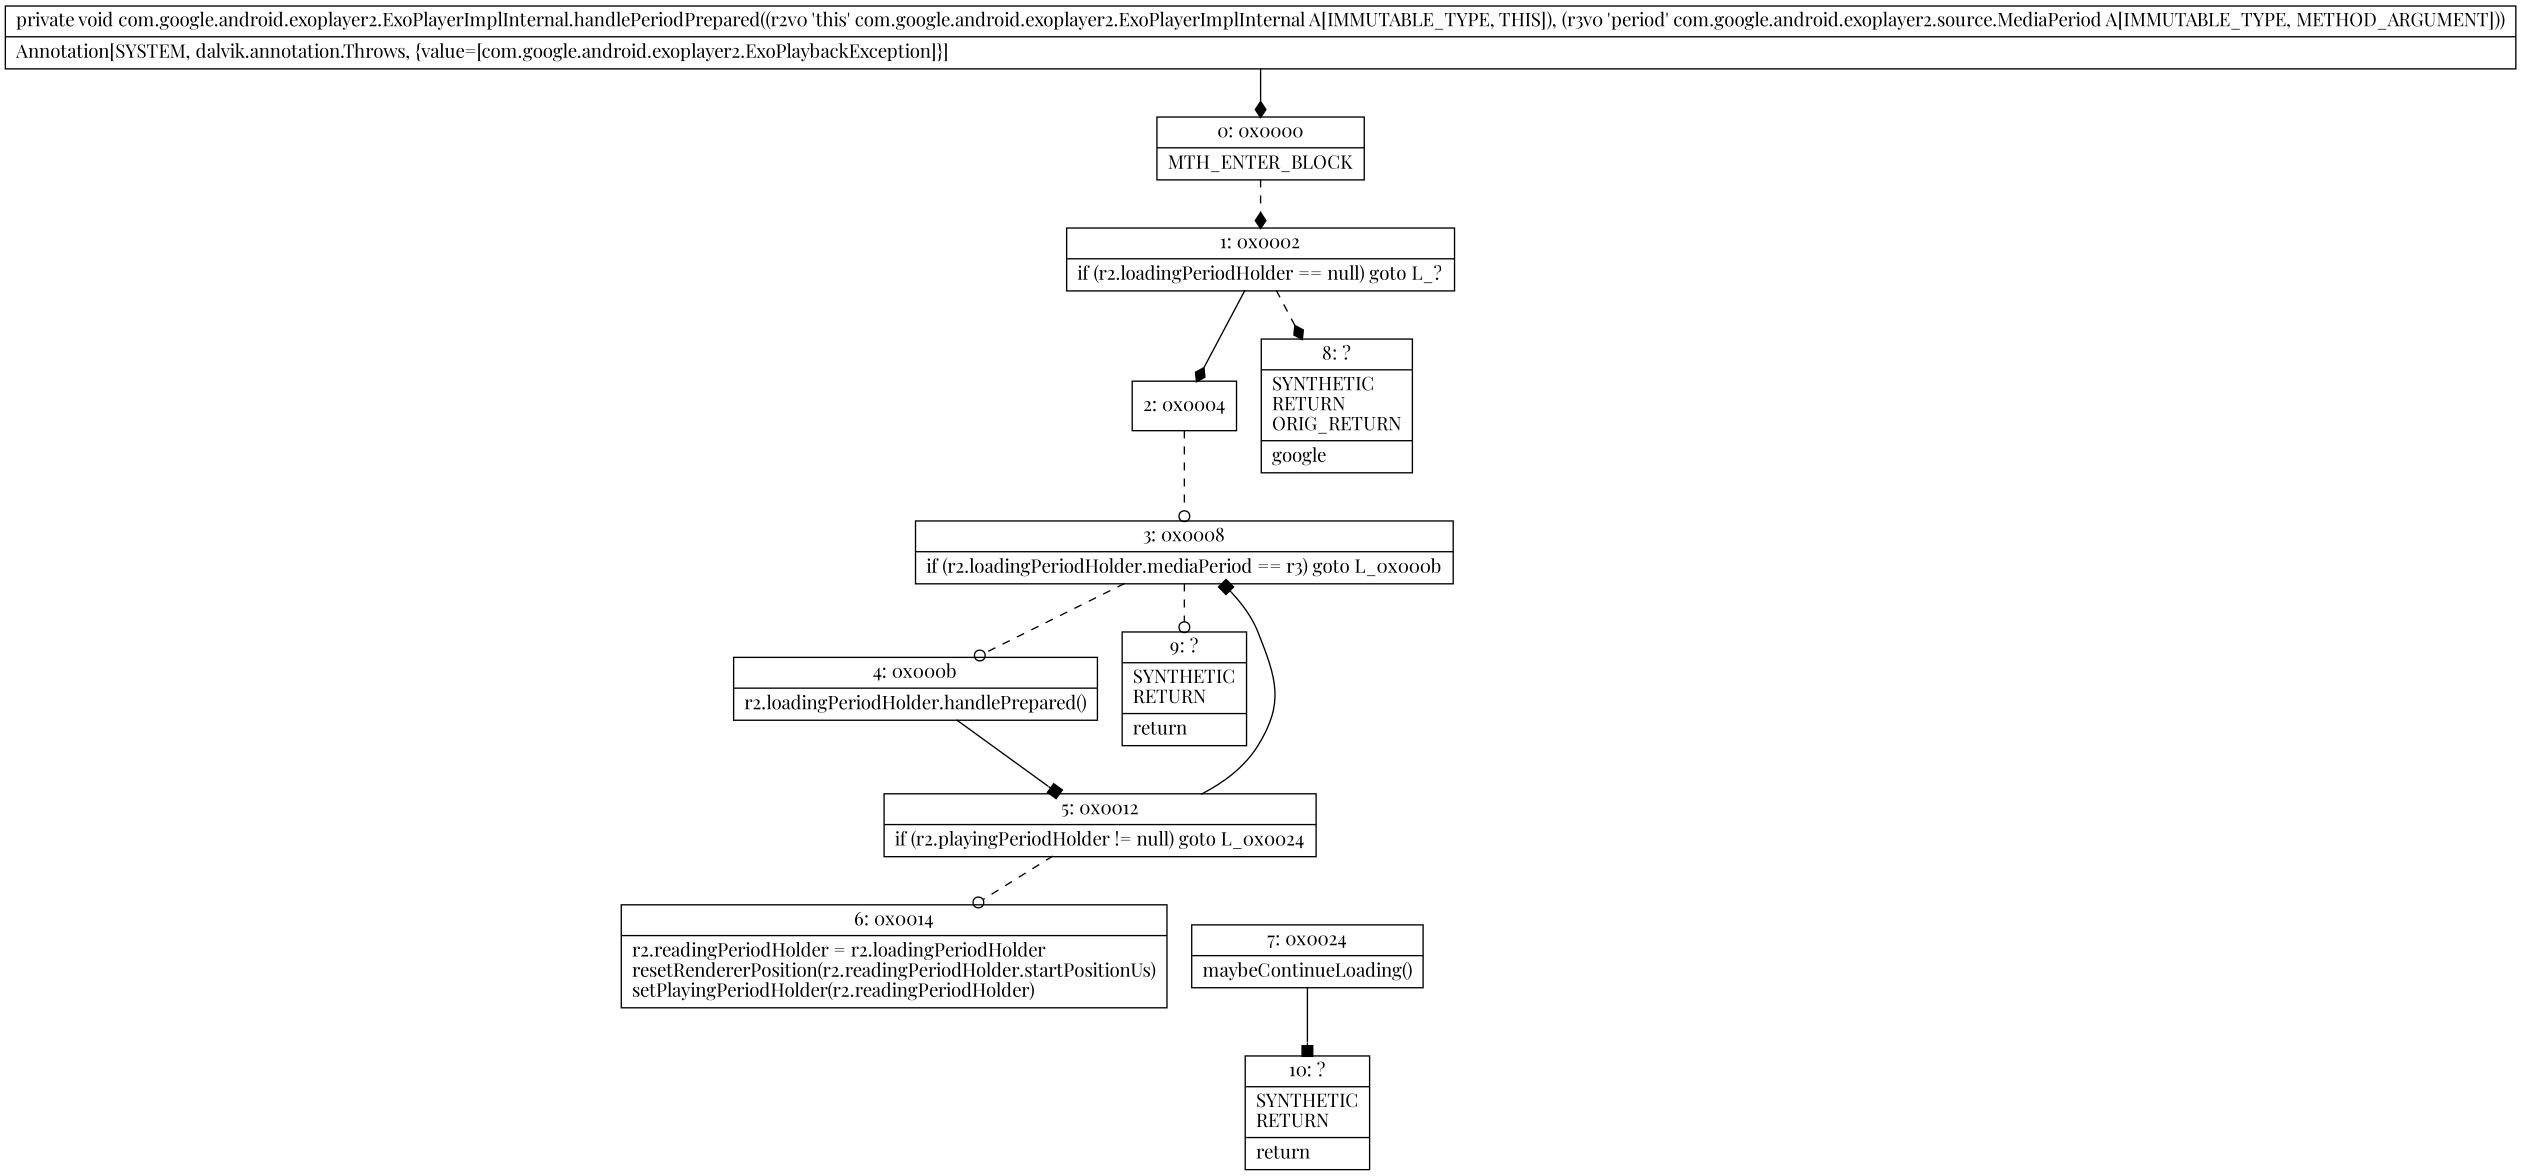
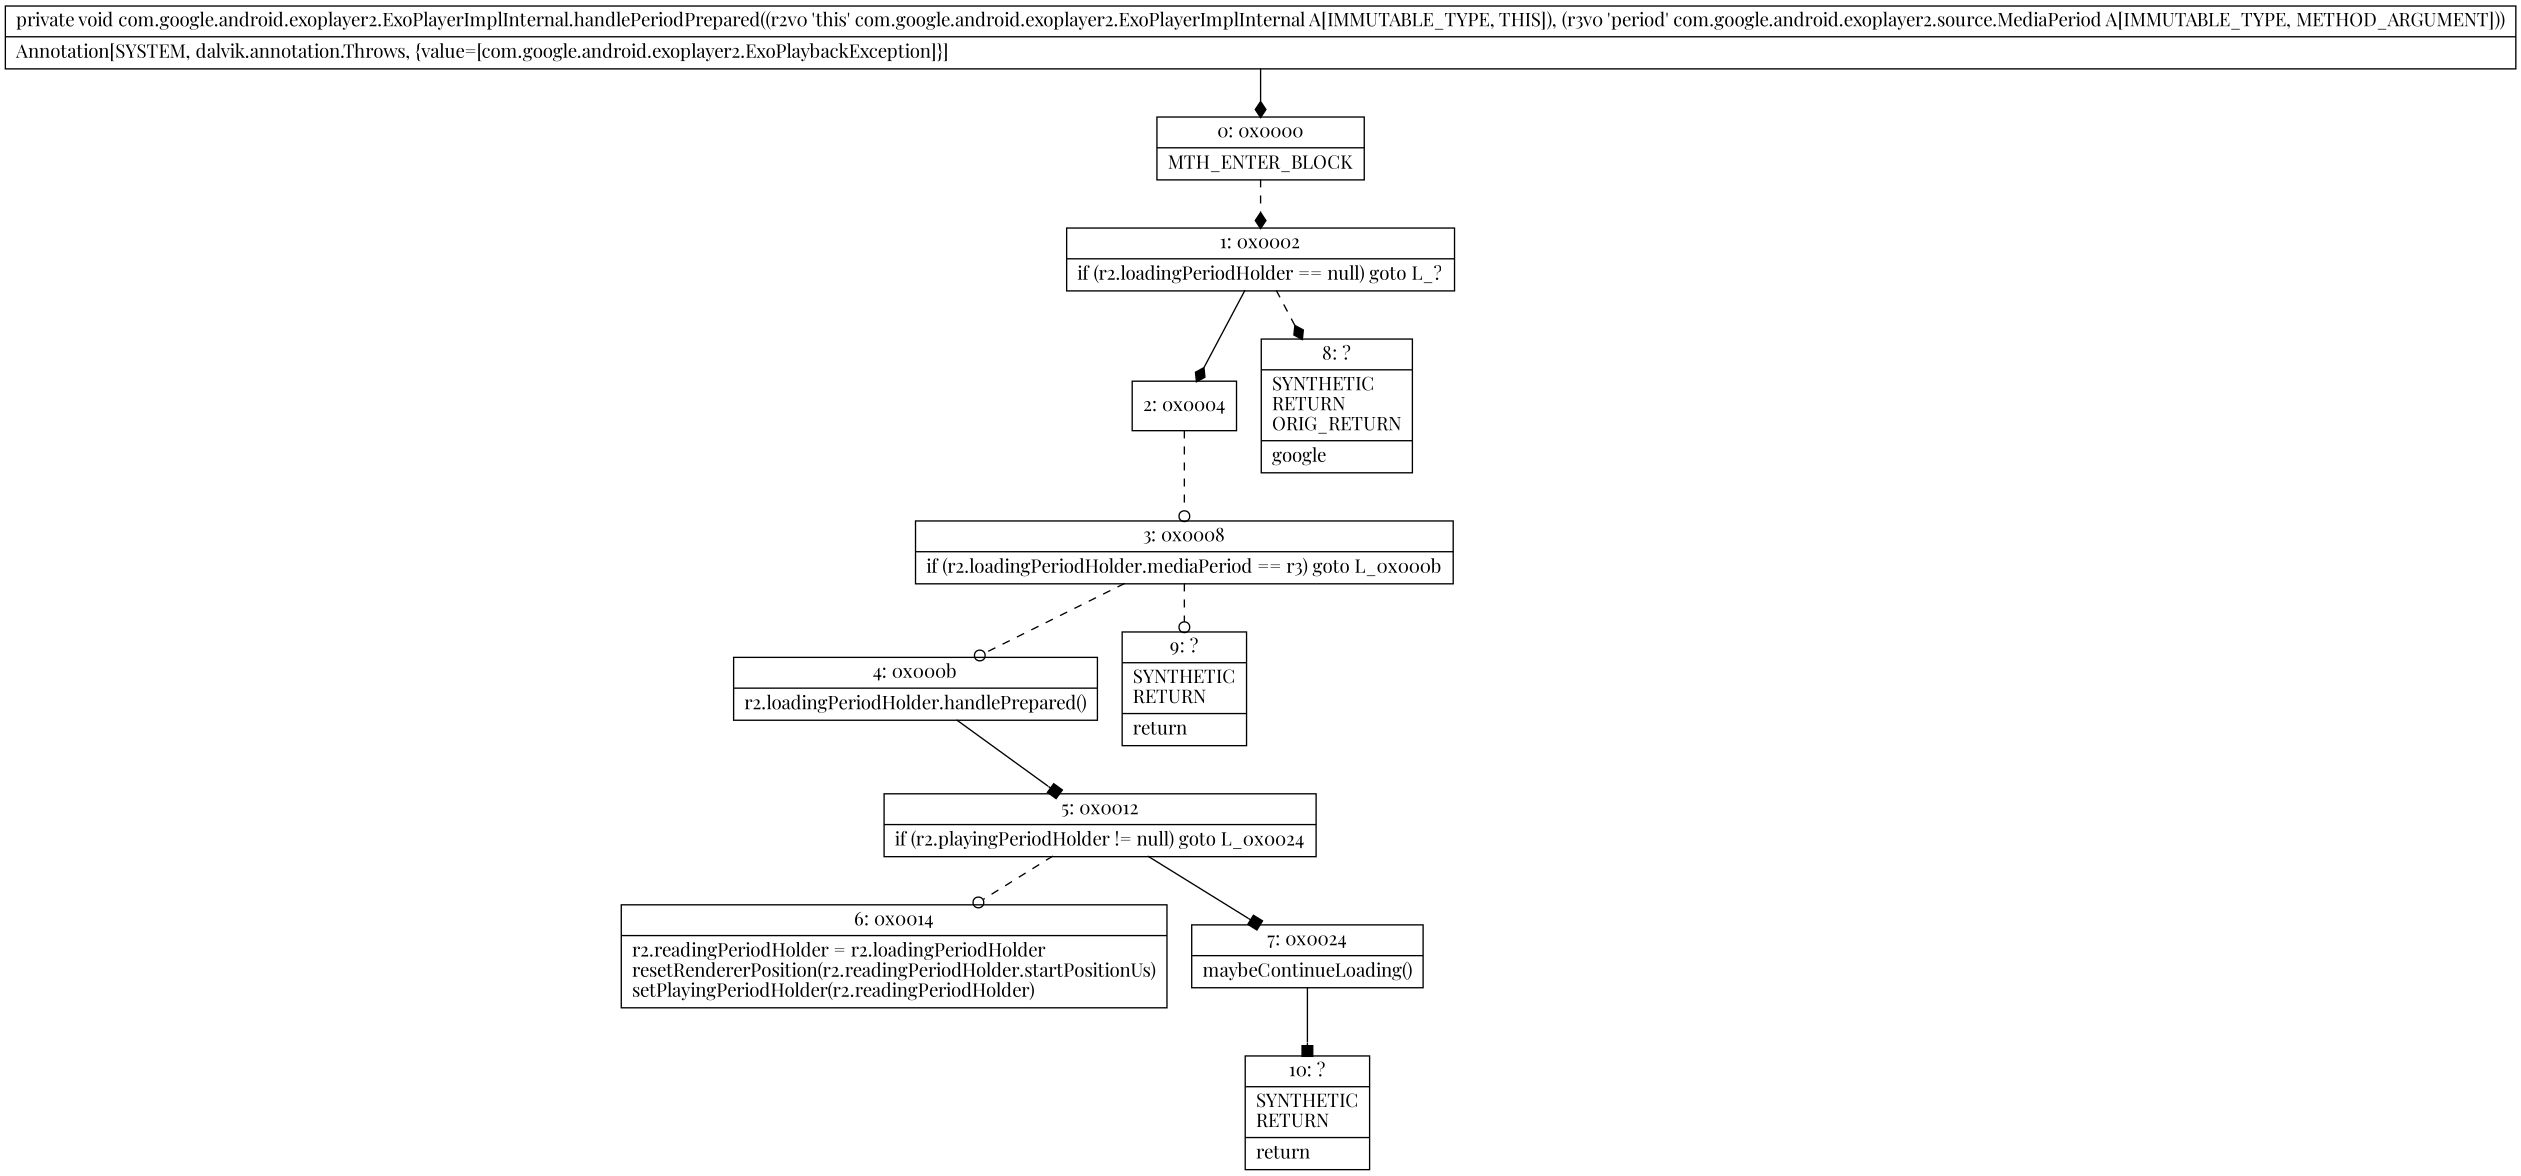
(1274, 703) -> (1198, 887)
